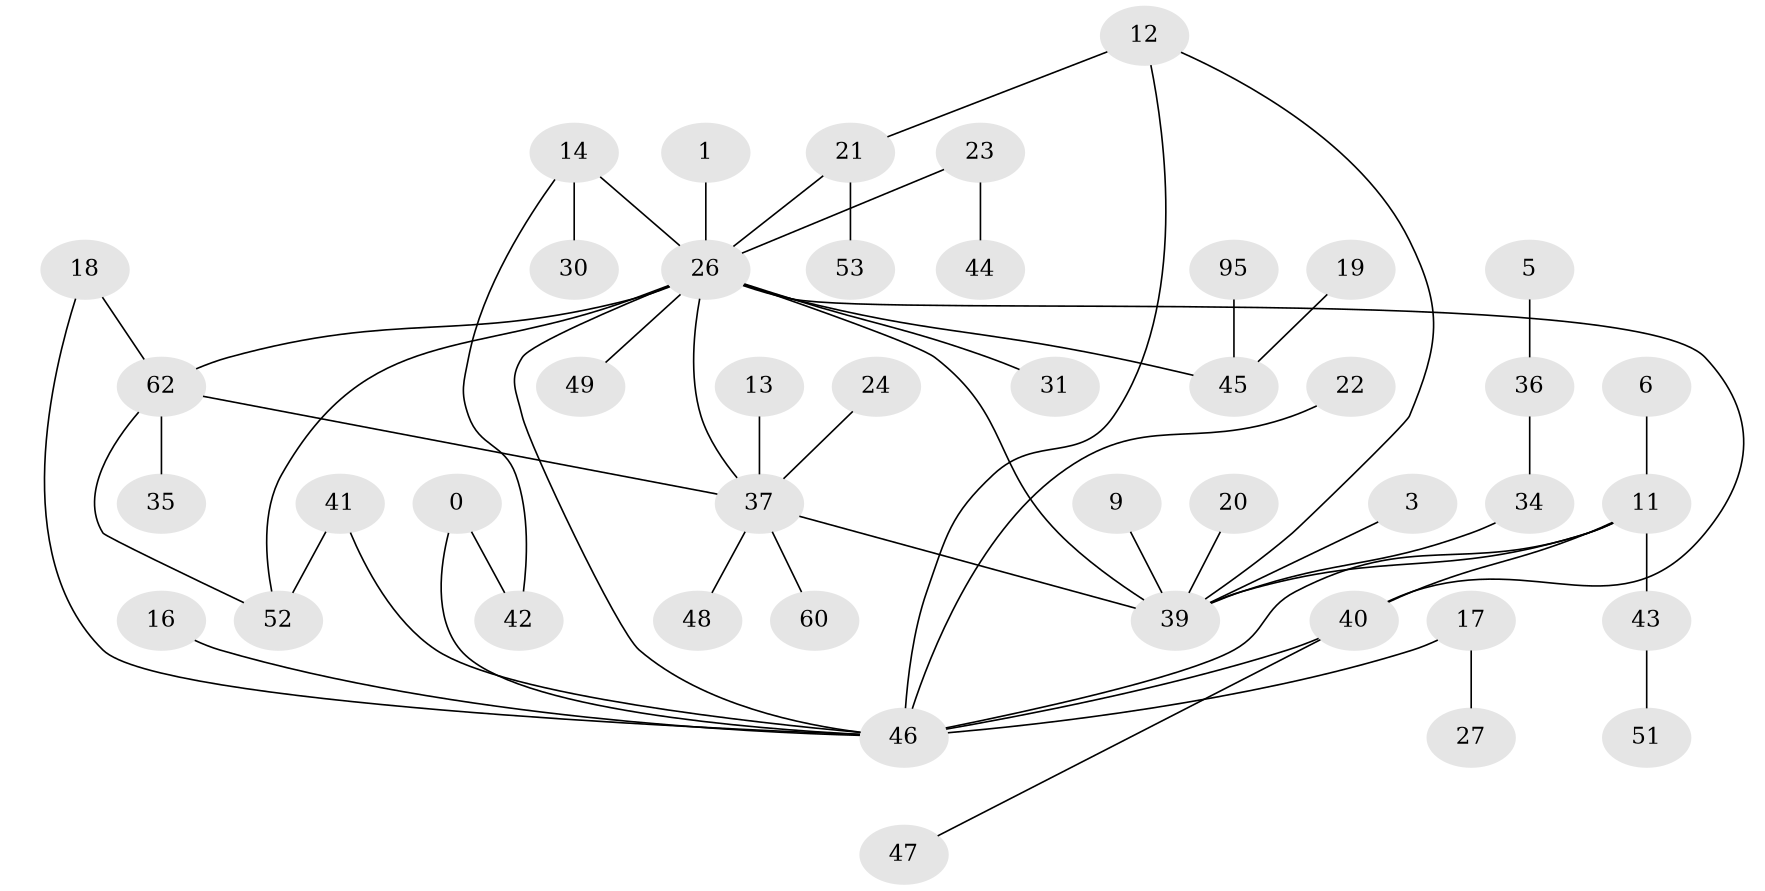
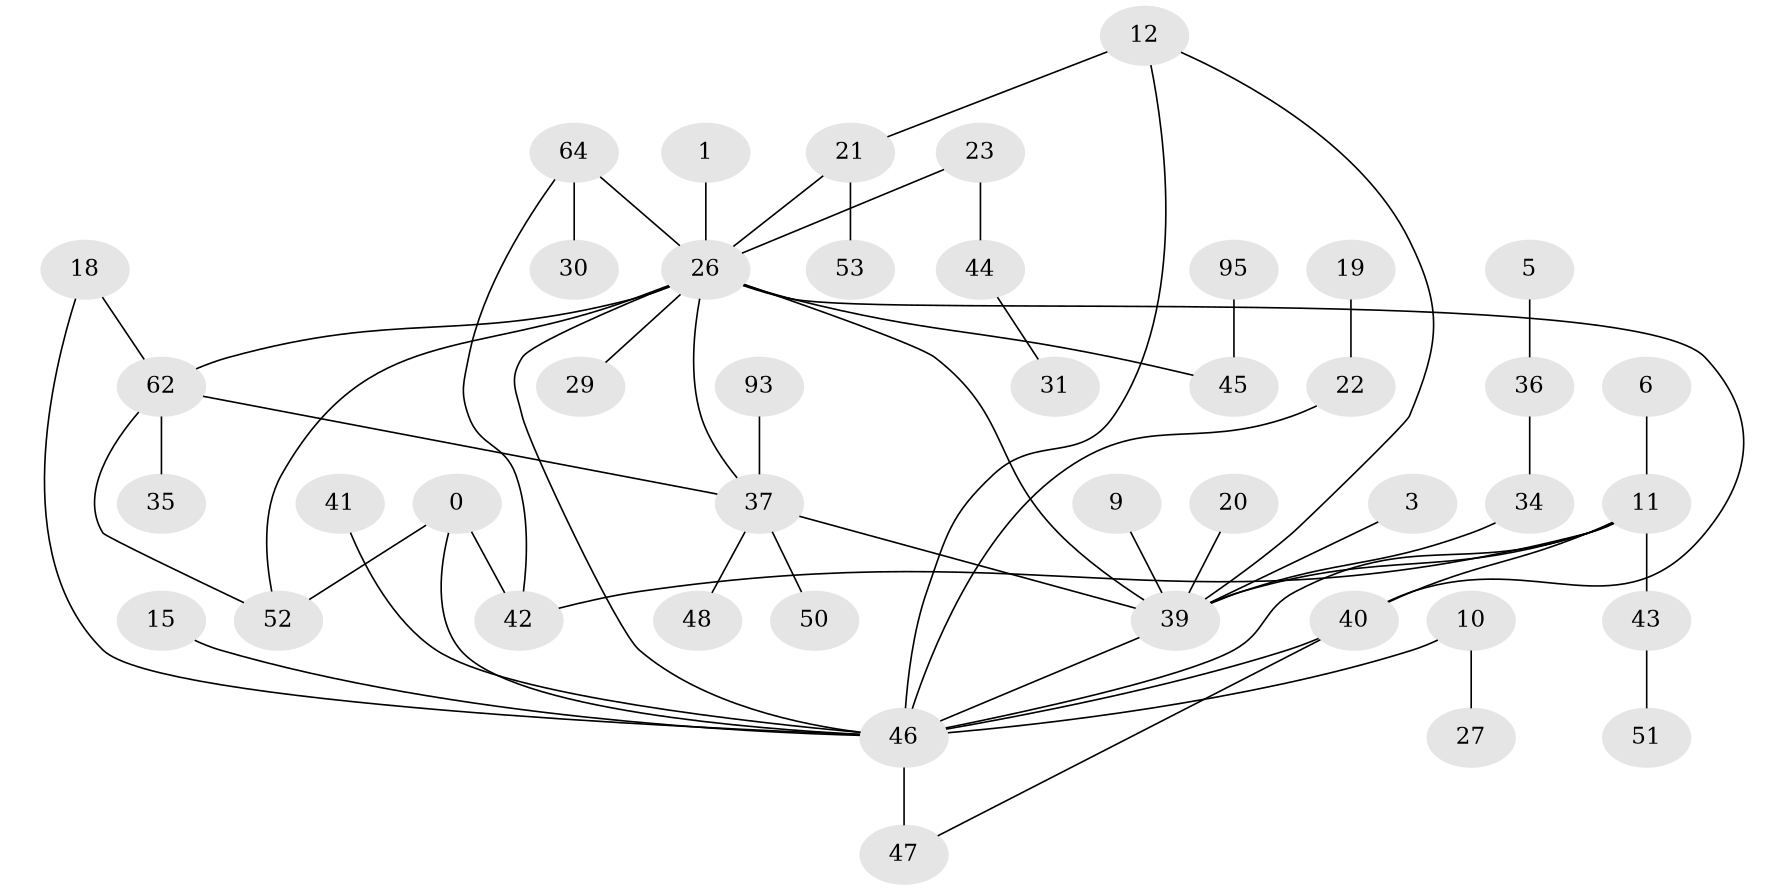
(574, 153) -> (574, 153)
(1293, 328) -> (1351, 328)
(924, 336) -> (1018, 328)
(581, 387) -> (581, 387)
(759, 387) -> (759, 387)
(876, 387) -> none
(309, 562) -> (373, 559)
none -> (1088, 578)
(161, 621) -> (161, 621)
(815, 621) -> (815, 621)
(1471, 621) -> (1471, 621)
none -> (1040, 679)
none -> (904, 796)
